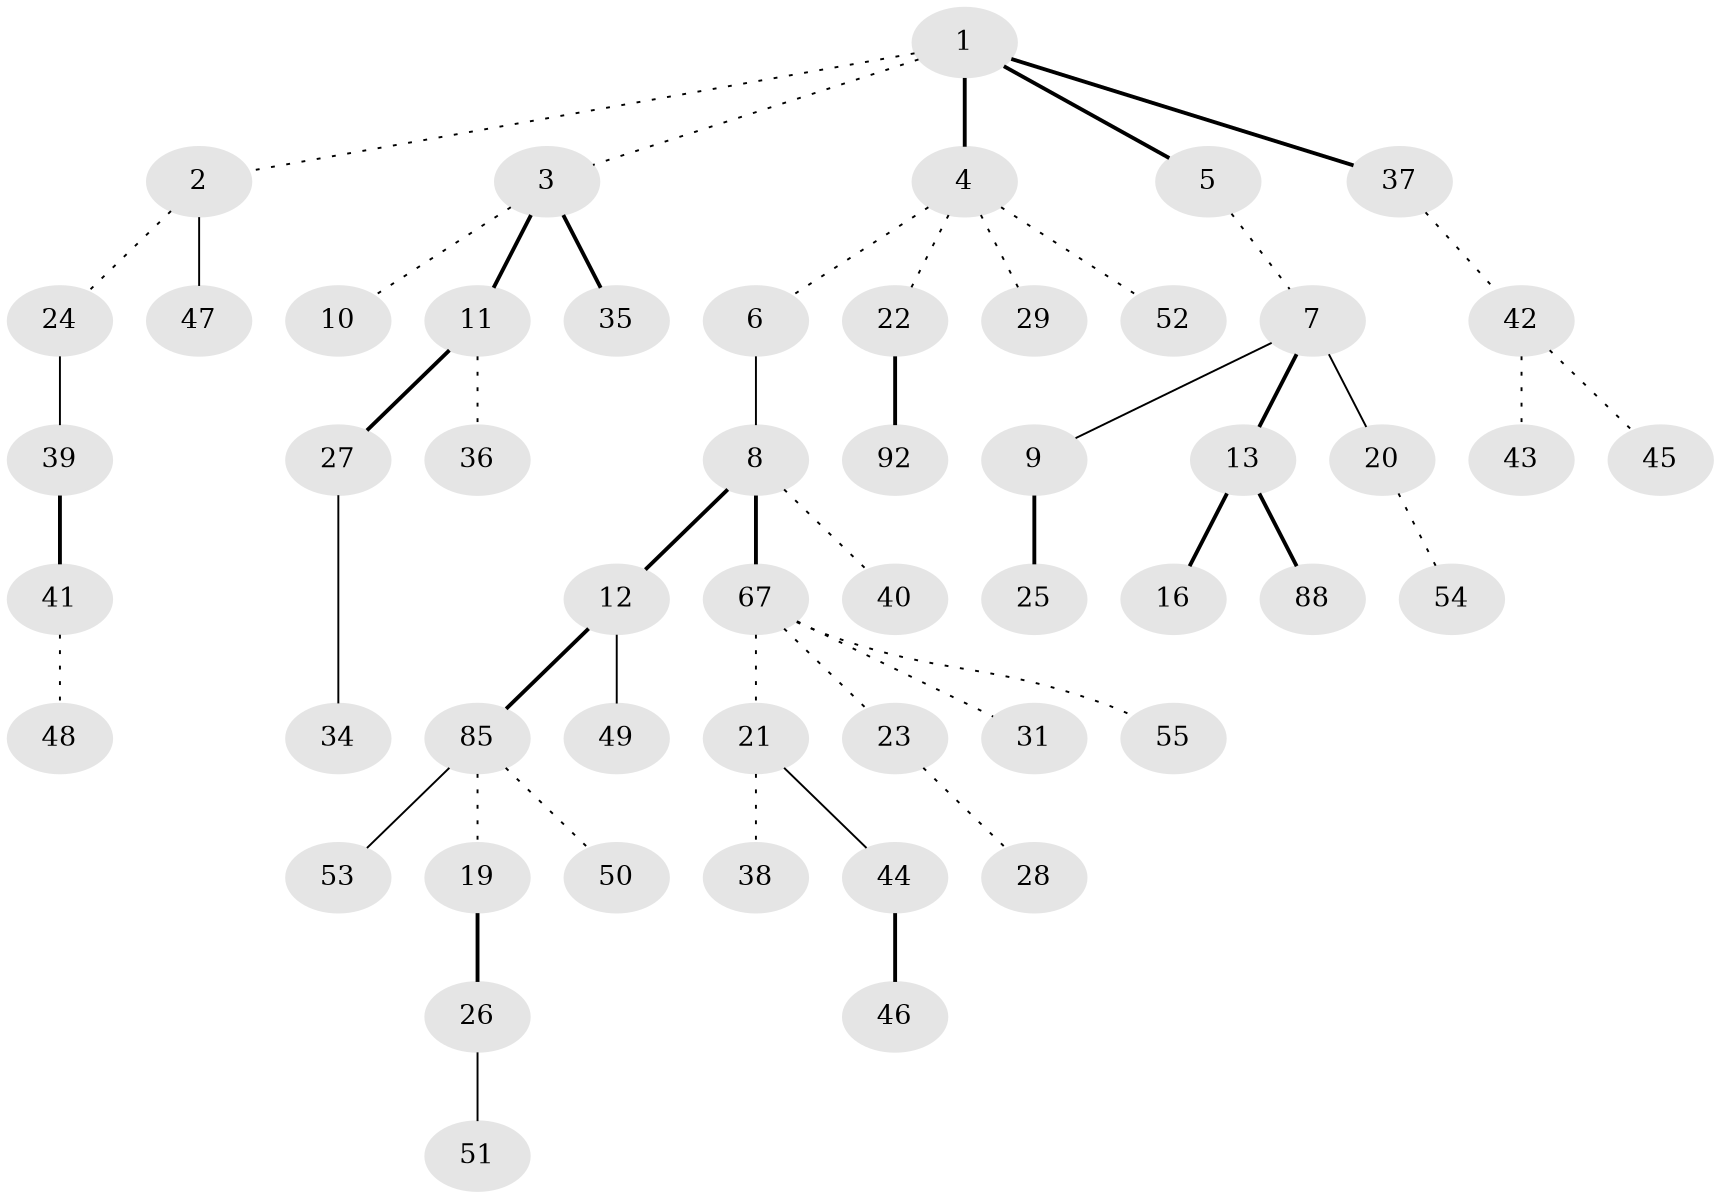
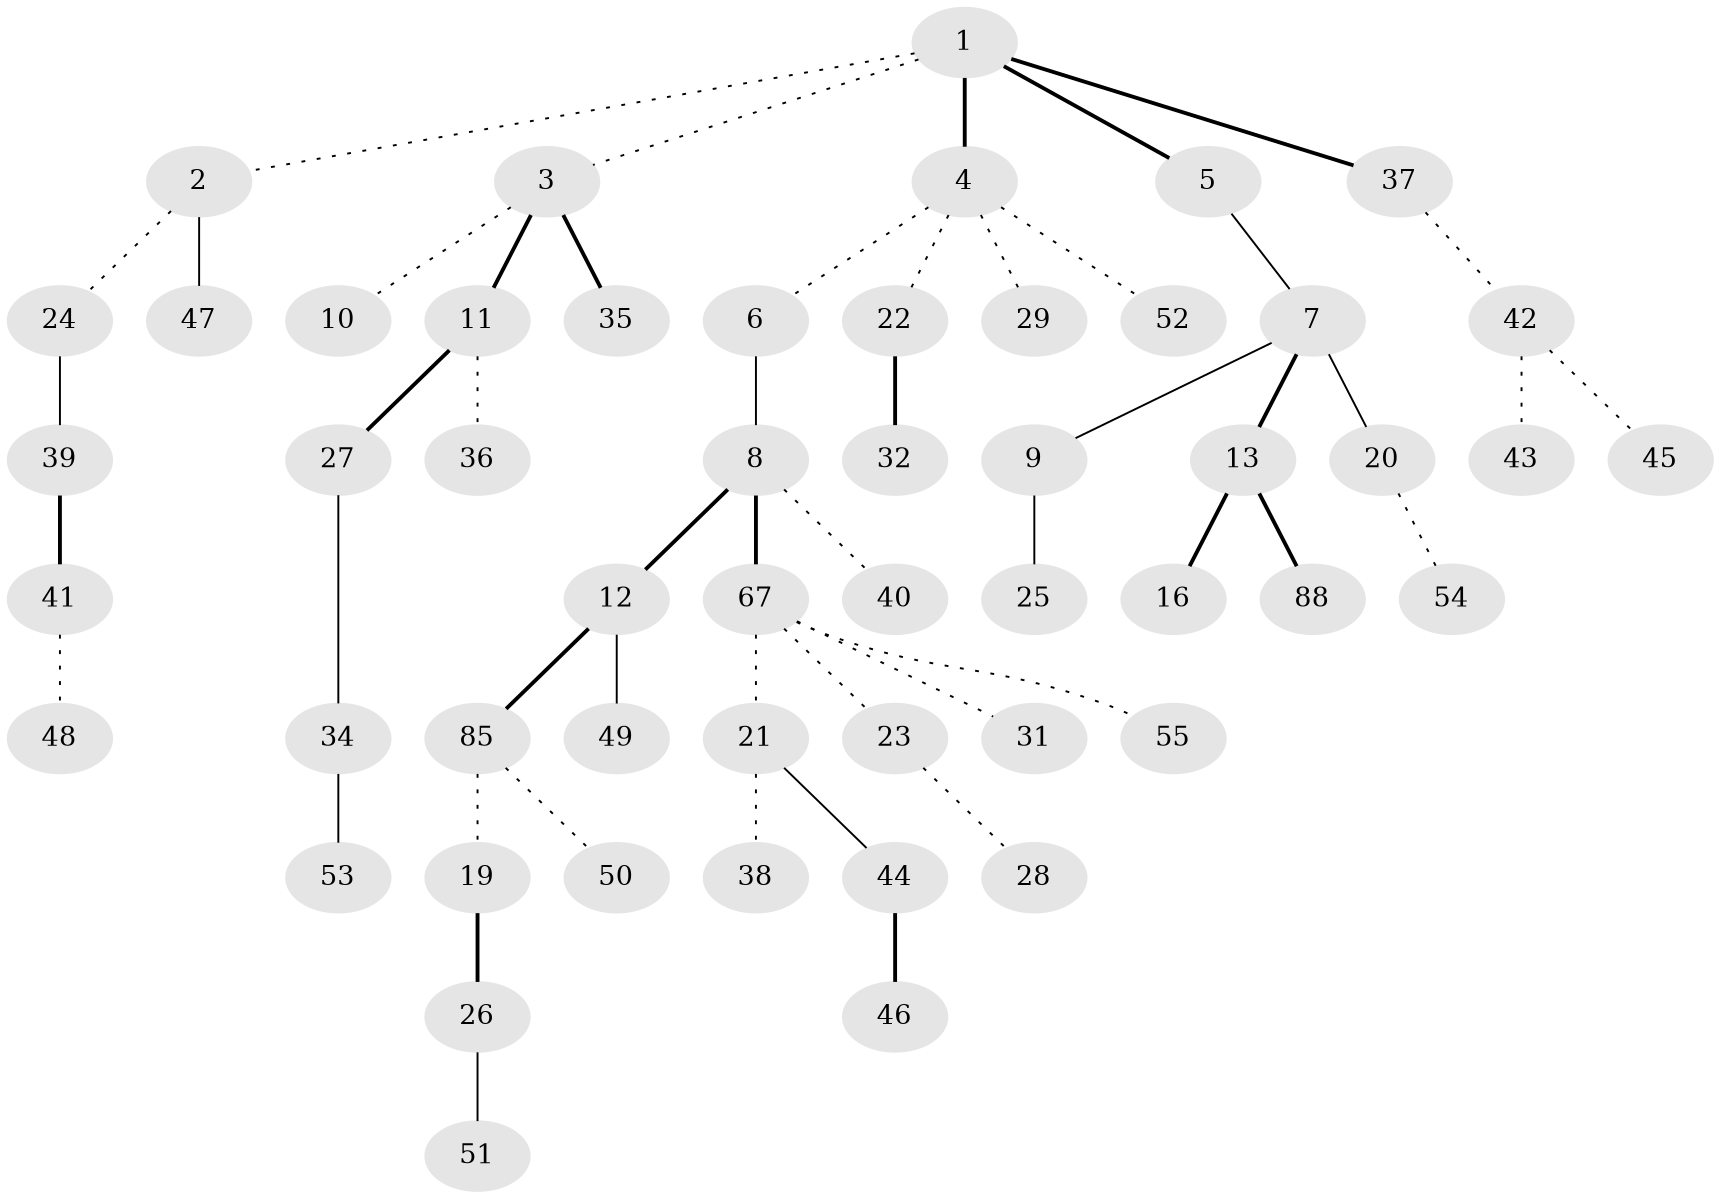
(1261, 251) -> (1261, 251)
(895, 460) -> (895, 460)
(1034, 530) -> (1034, 530)
(408, 808) -> (338, 808)
